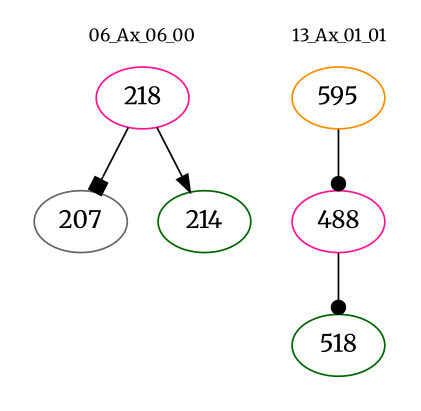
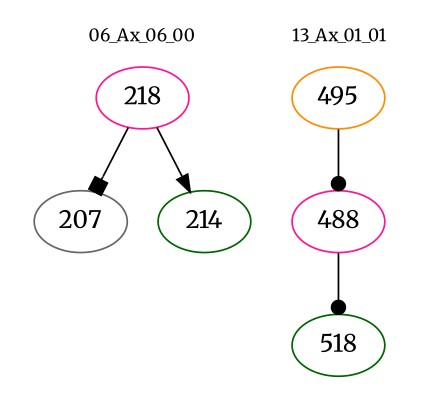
(338, 98) -> (338, 98)
